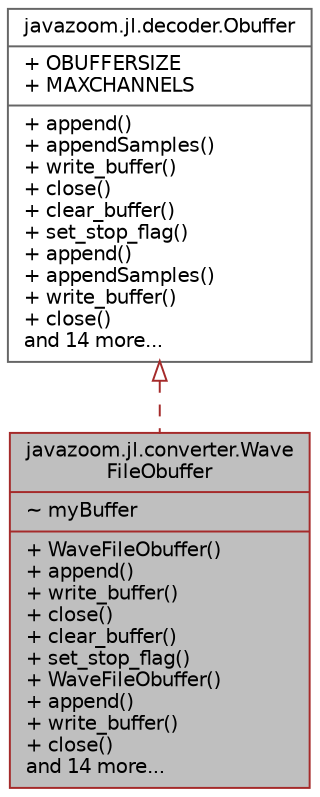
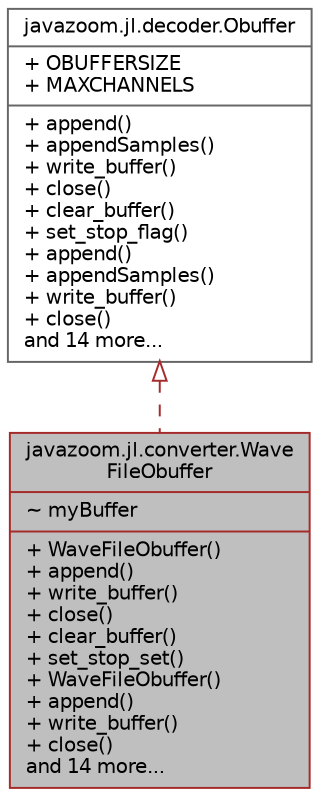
(108, 659) -> (106, 659)
